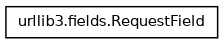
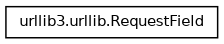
(112, 22) -> (112, 22)
